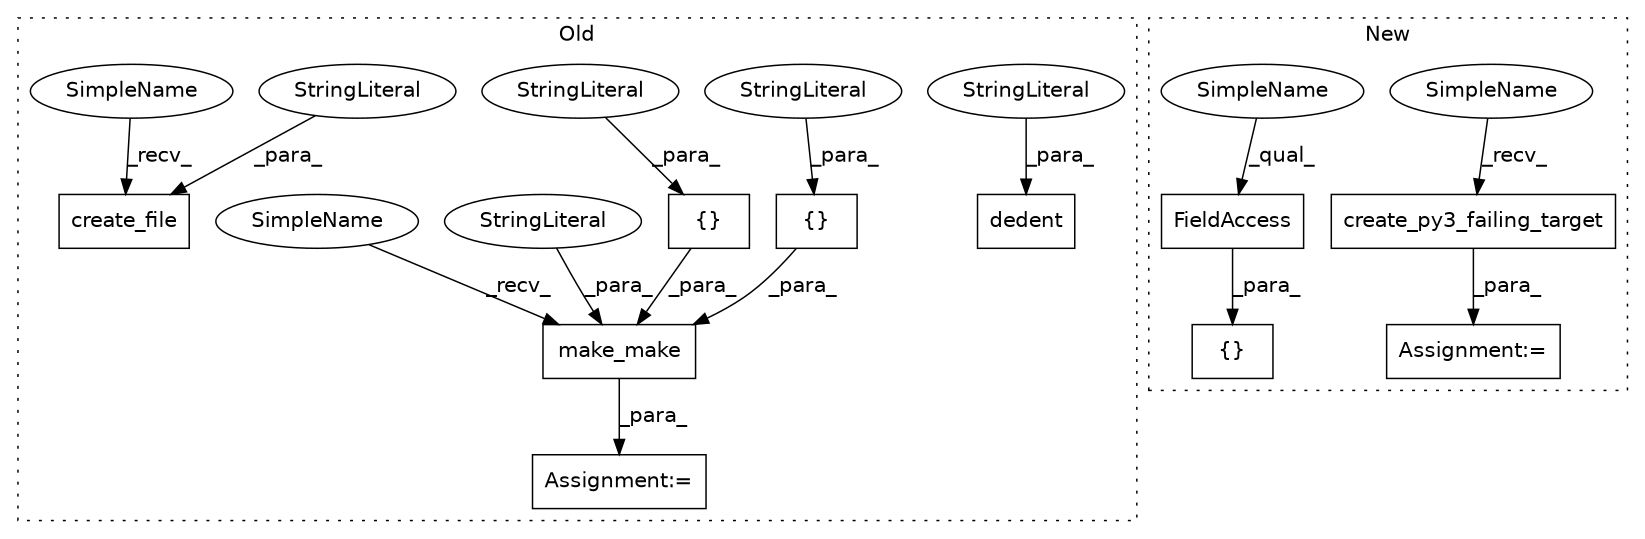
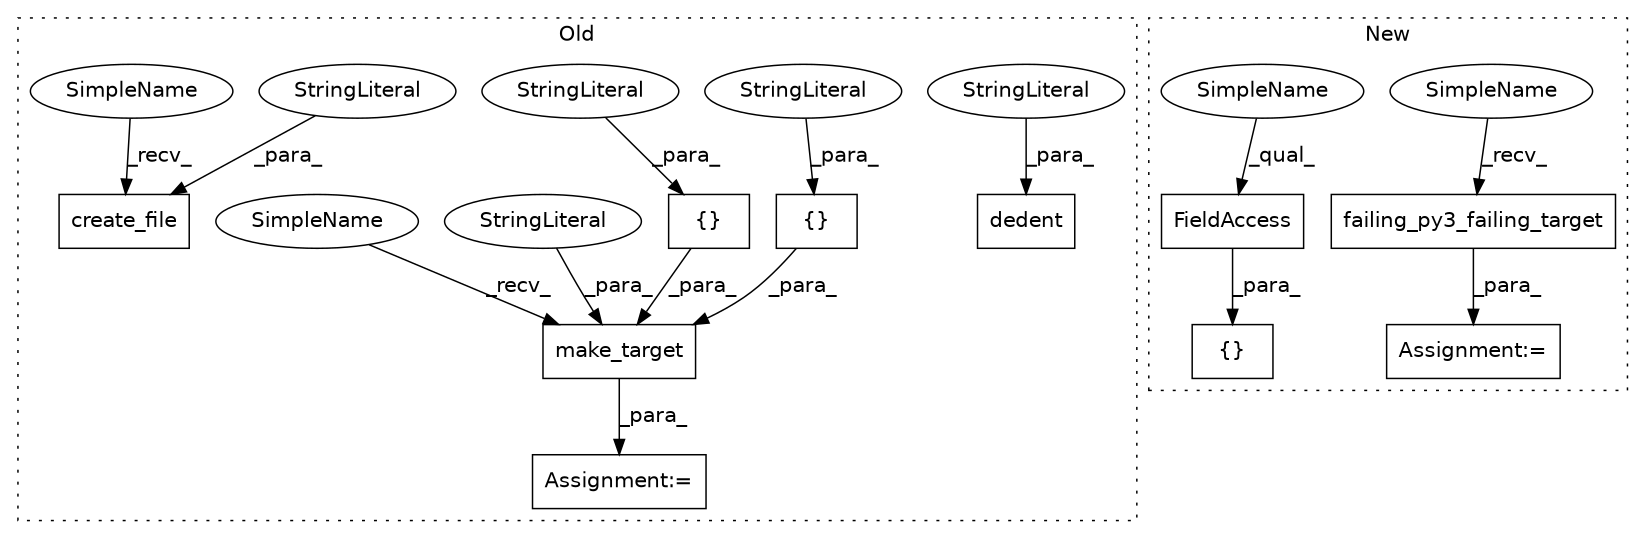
(1473, 221) -> (1473, 221)
(619, 352) -> (619, 352)
